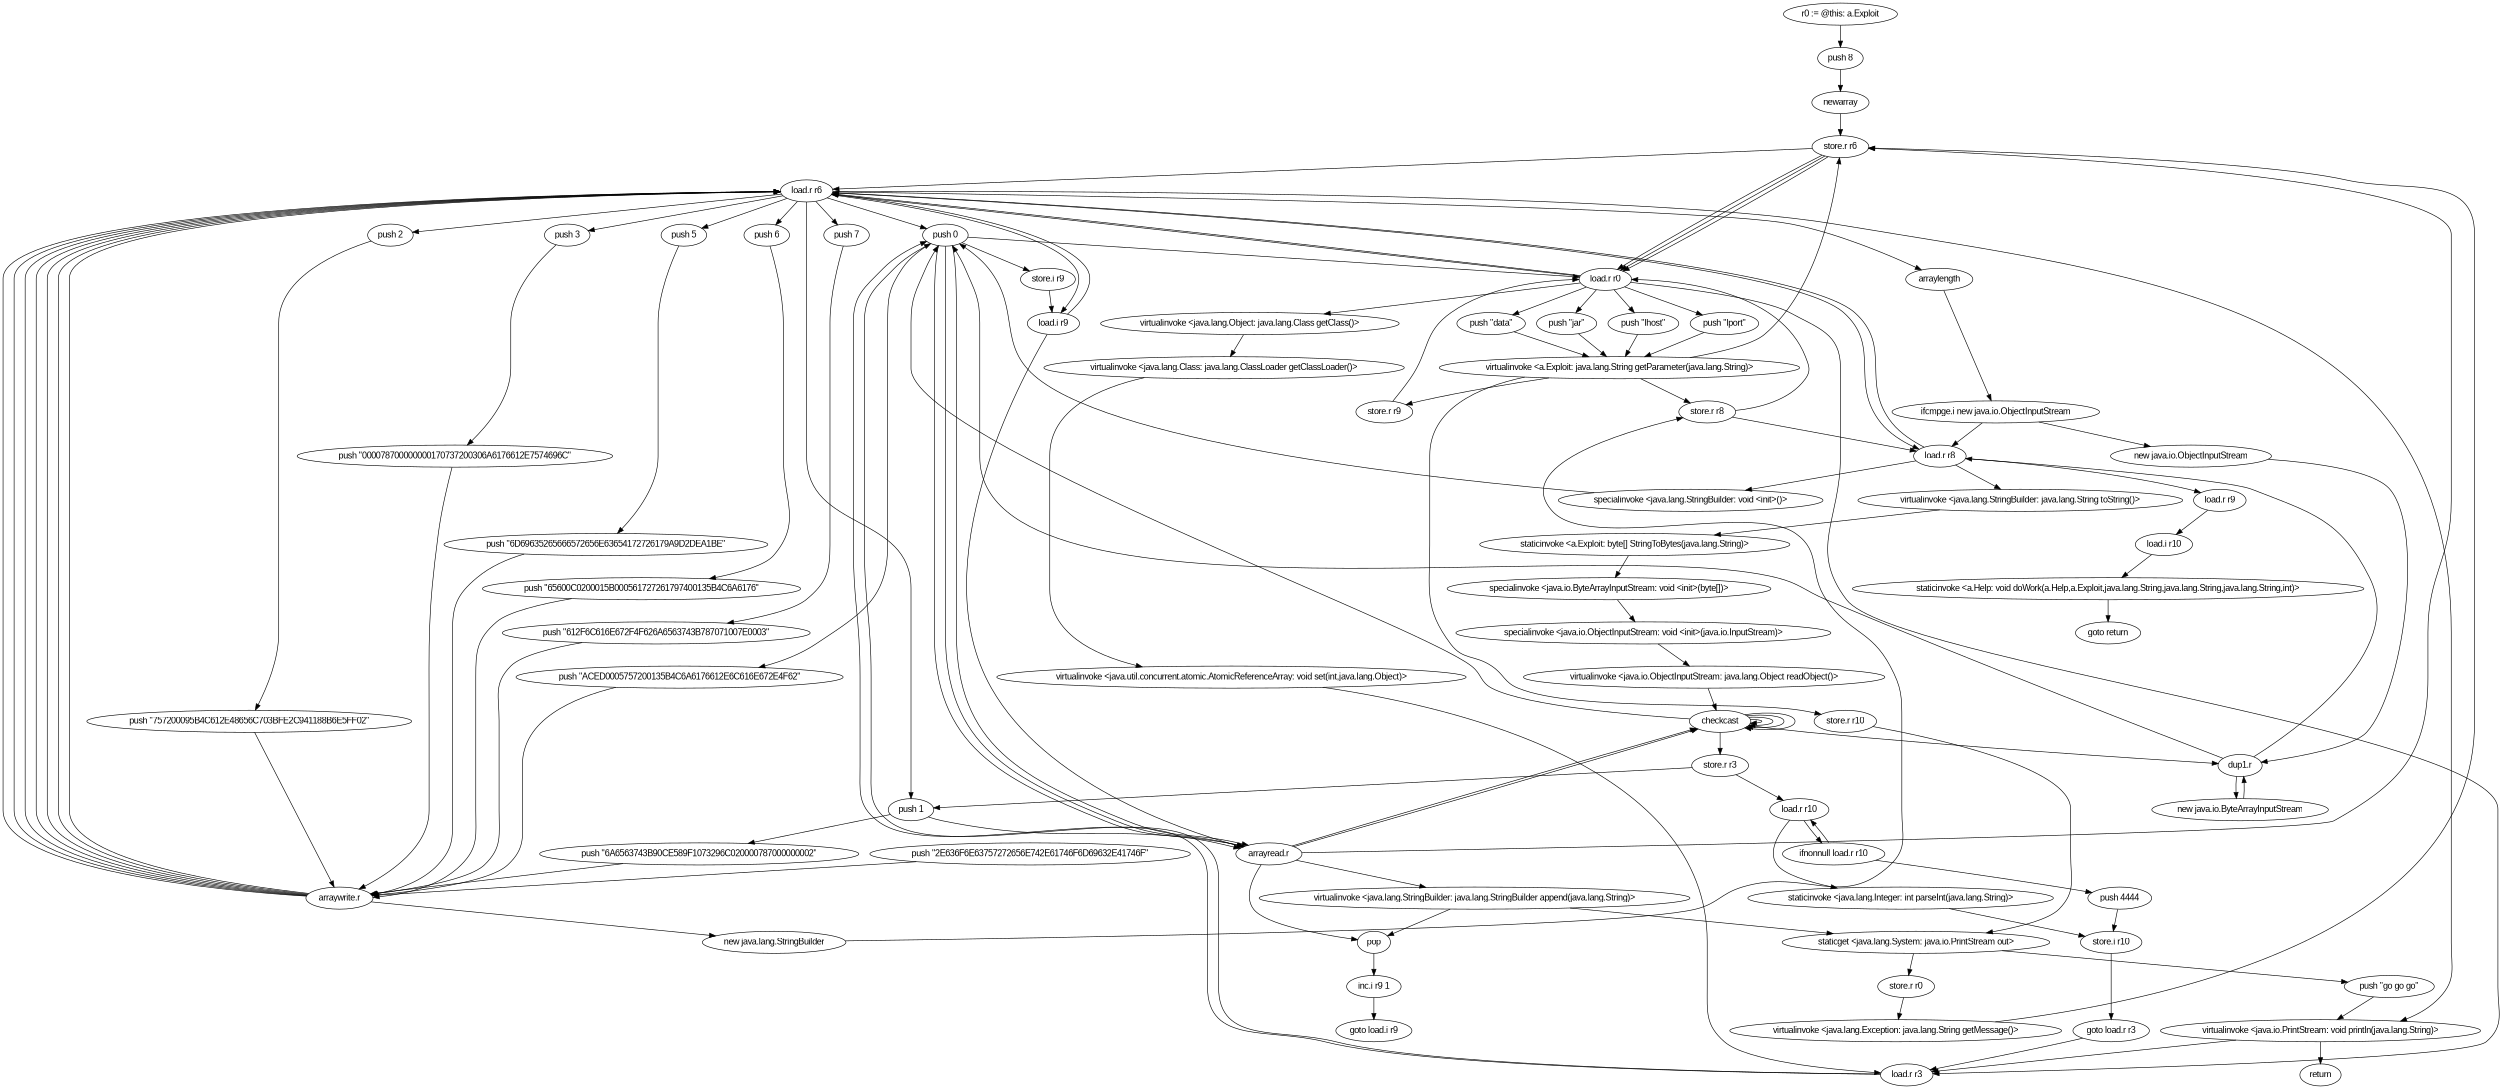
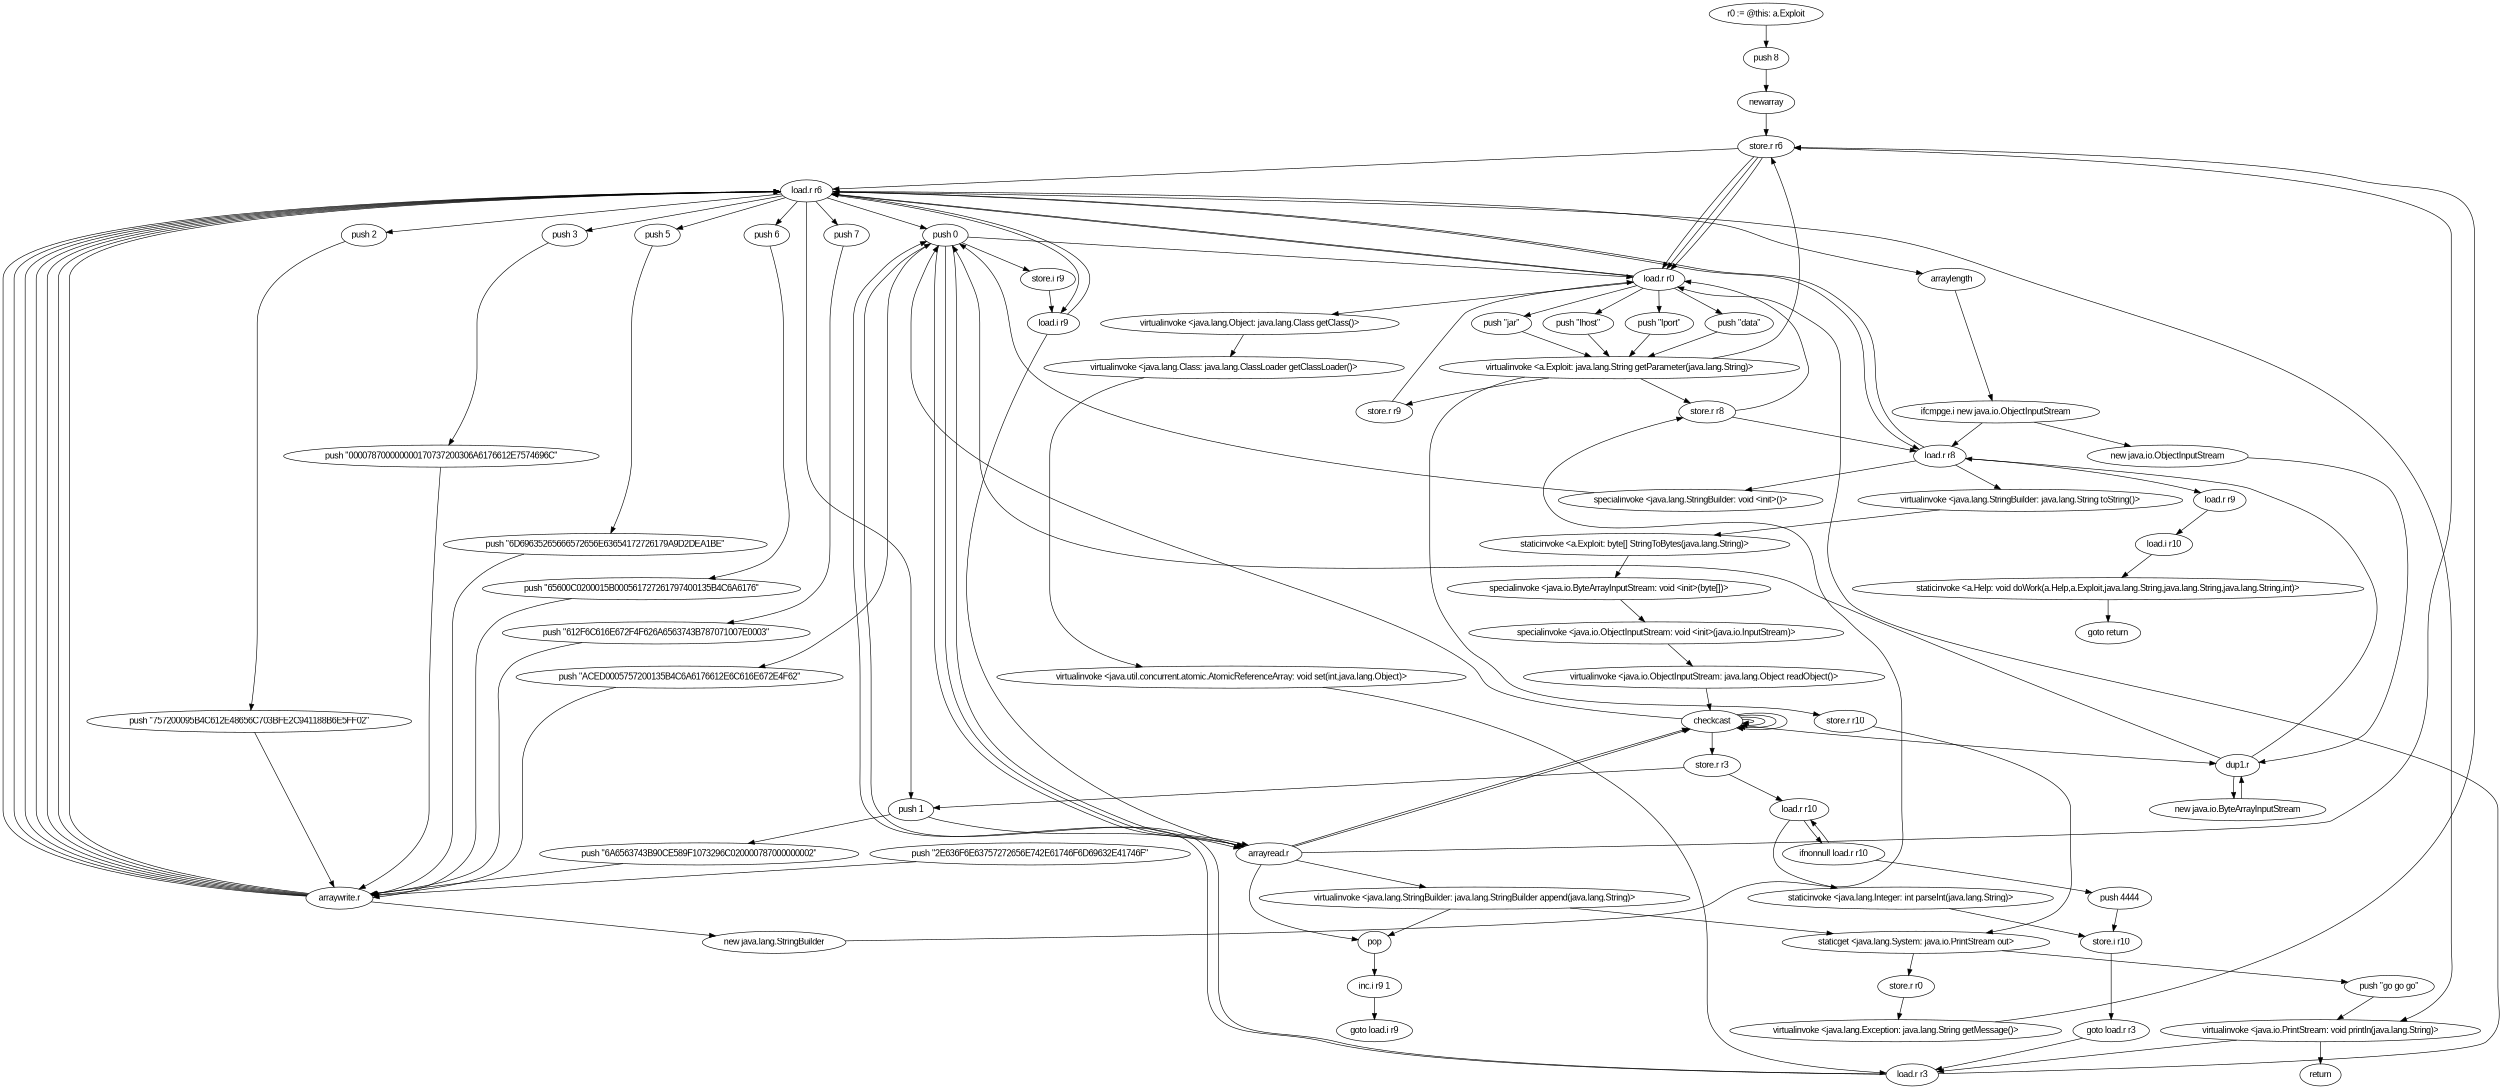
(2325, 731) -> (2396, 751)
